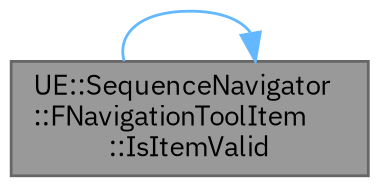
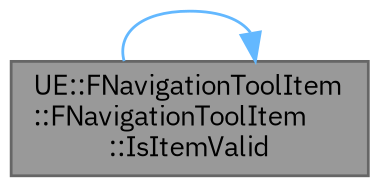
(190, 119) -> (190, 119)
